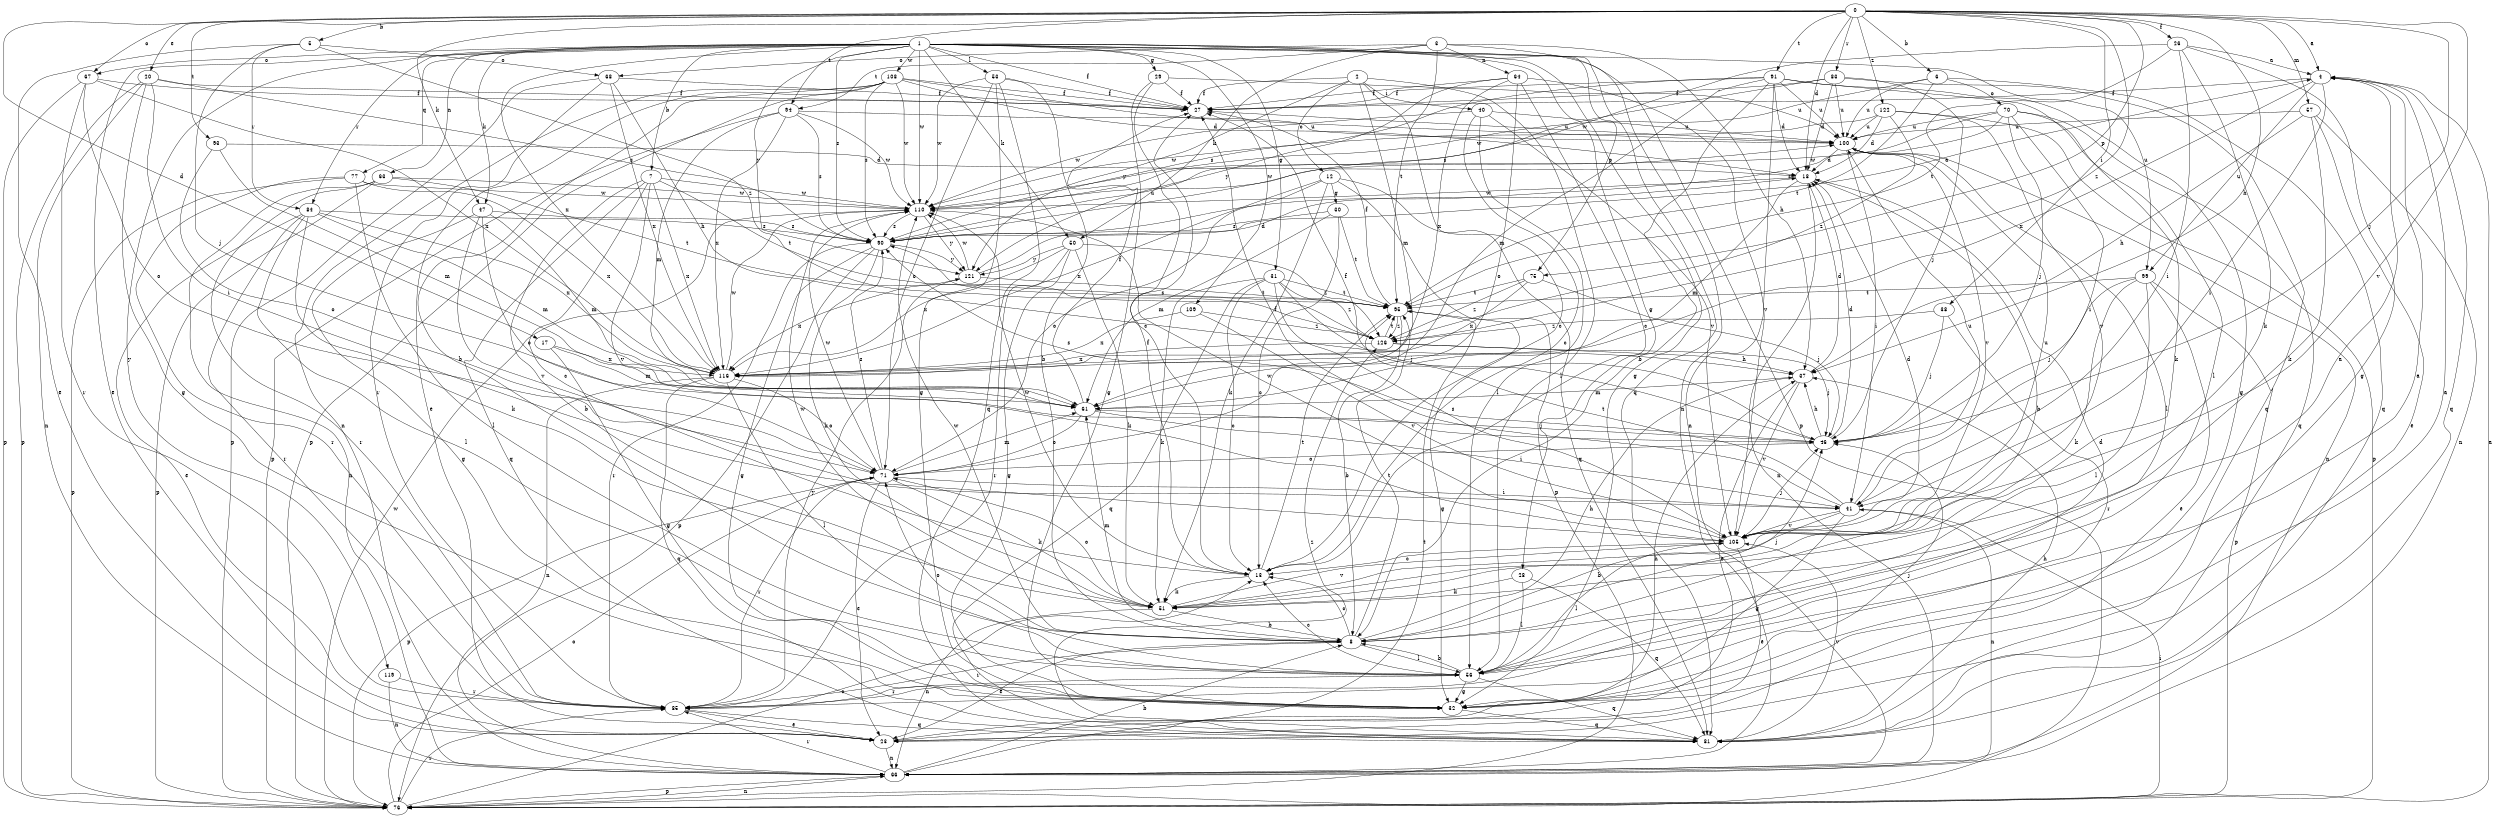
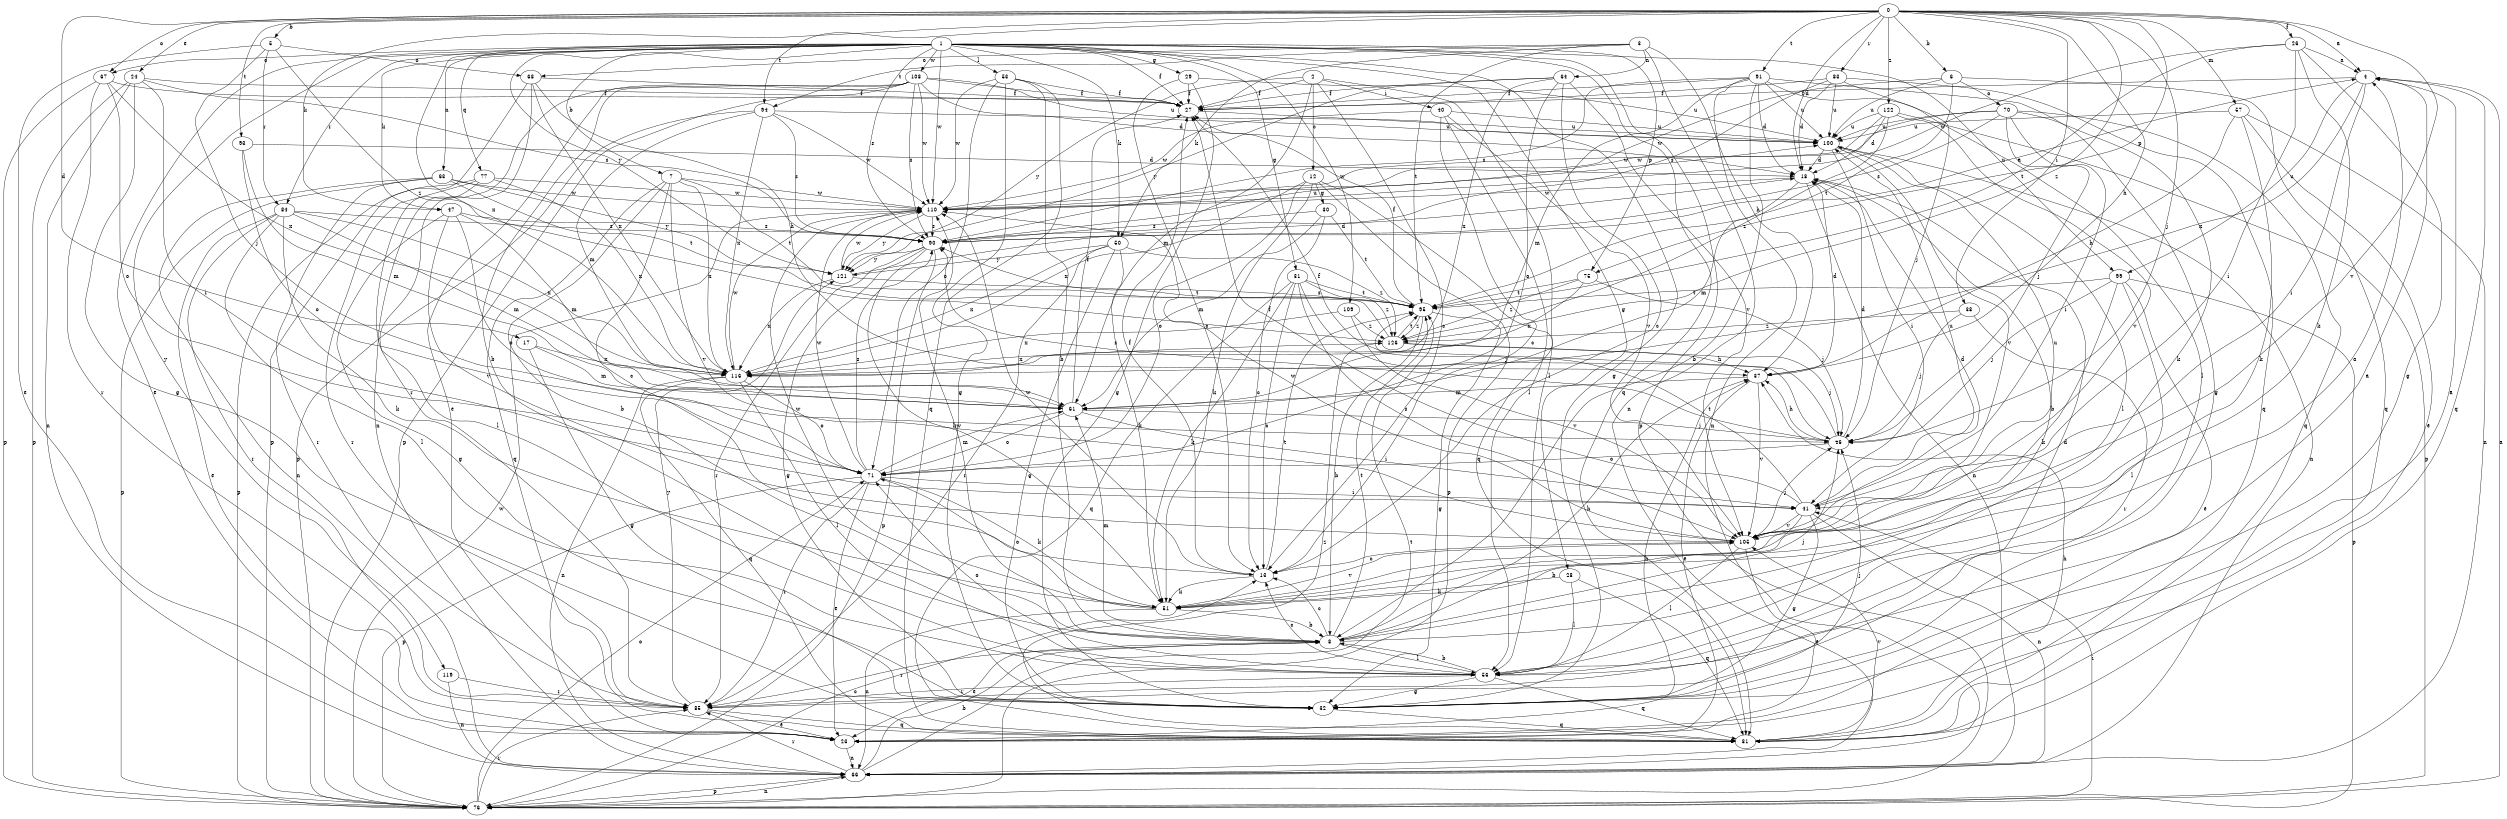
(148, 77) -> (134, 77)
none -> (652, 226)
